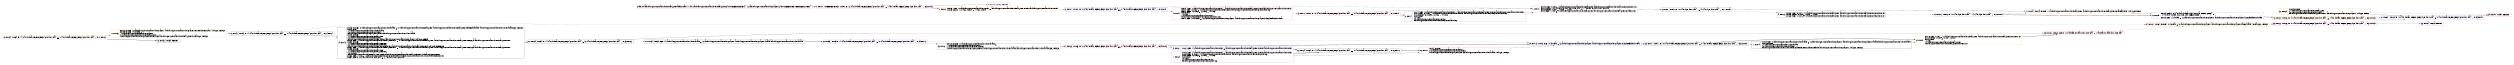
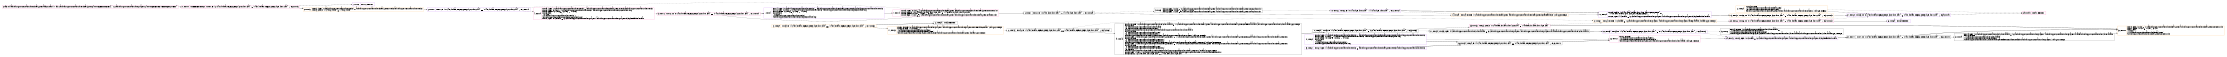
(2039, 36) -> (1833, 26)
(1116, 46) -> none
